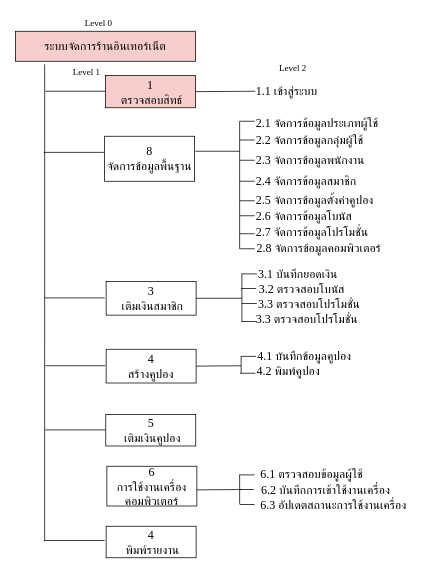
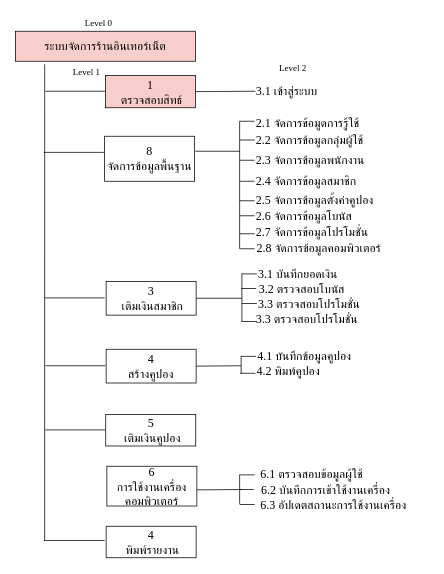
(292, 91) -> (292, 91)
(326, 123) -> (318, 123)
